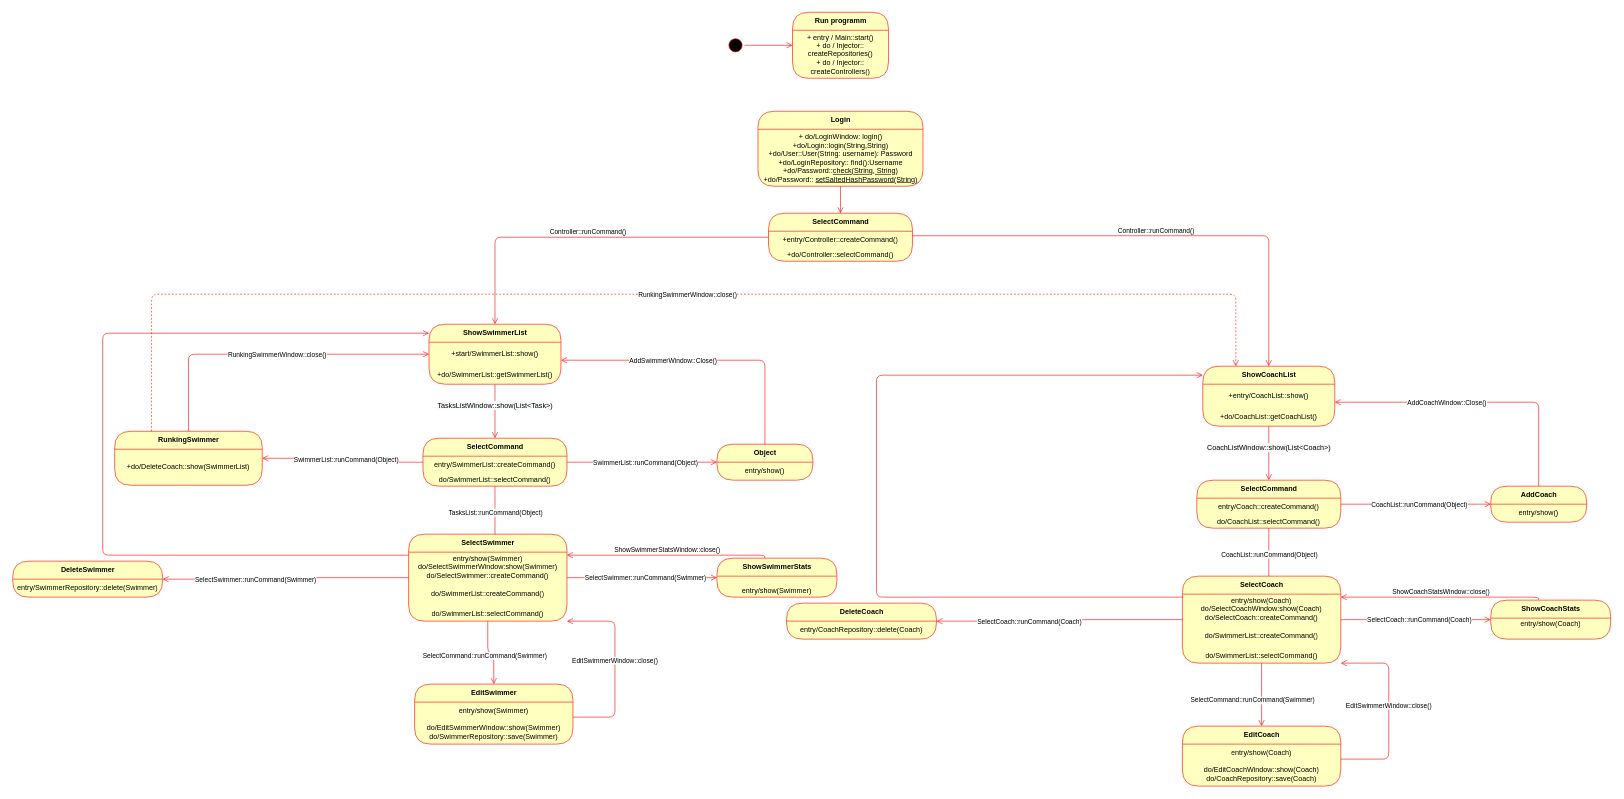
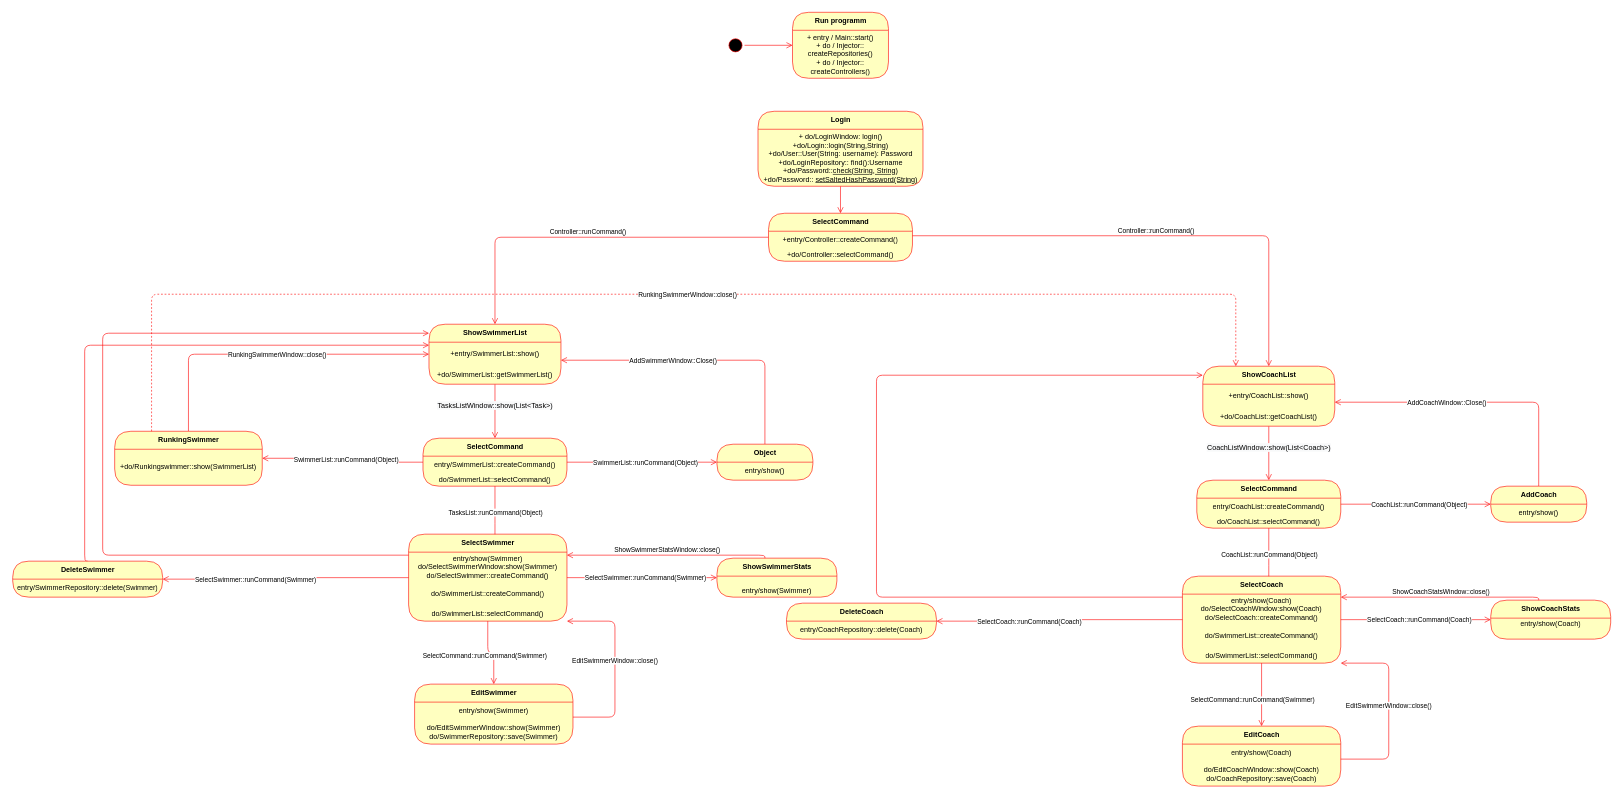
none -> (146, 345)
(495, 354) -> (495, 354)
(188, 467) -> (188, 467)
(1269, 507) -> (1269, 507)
